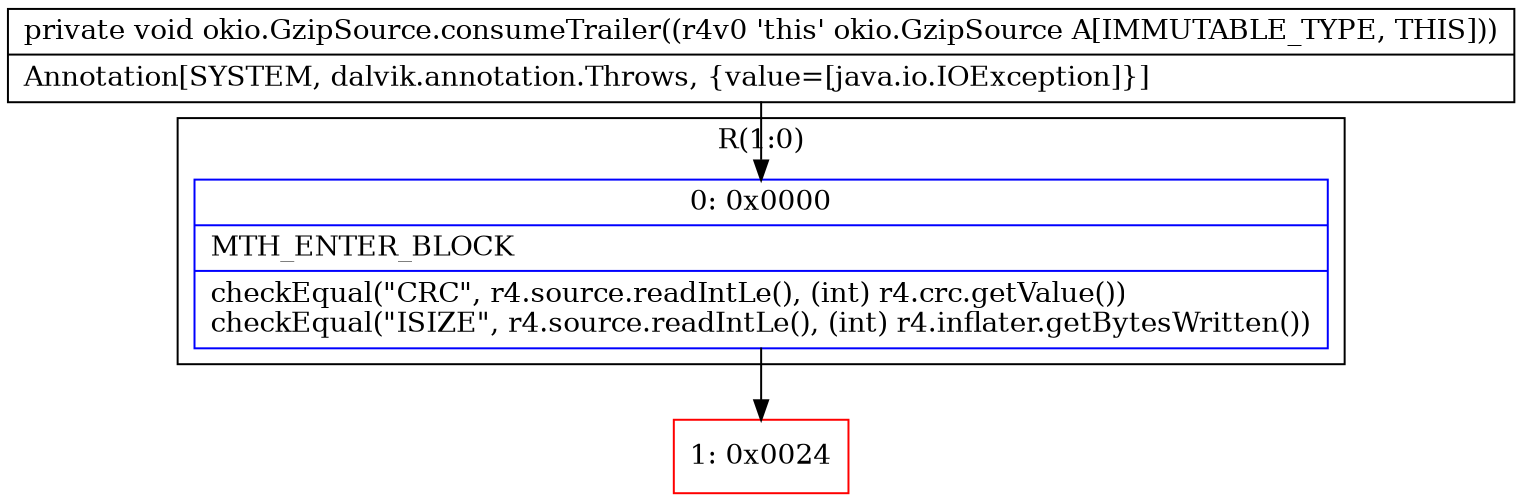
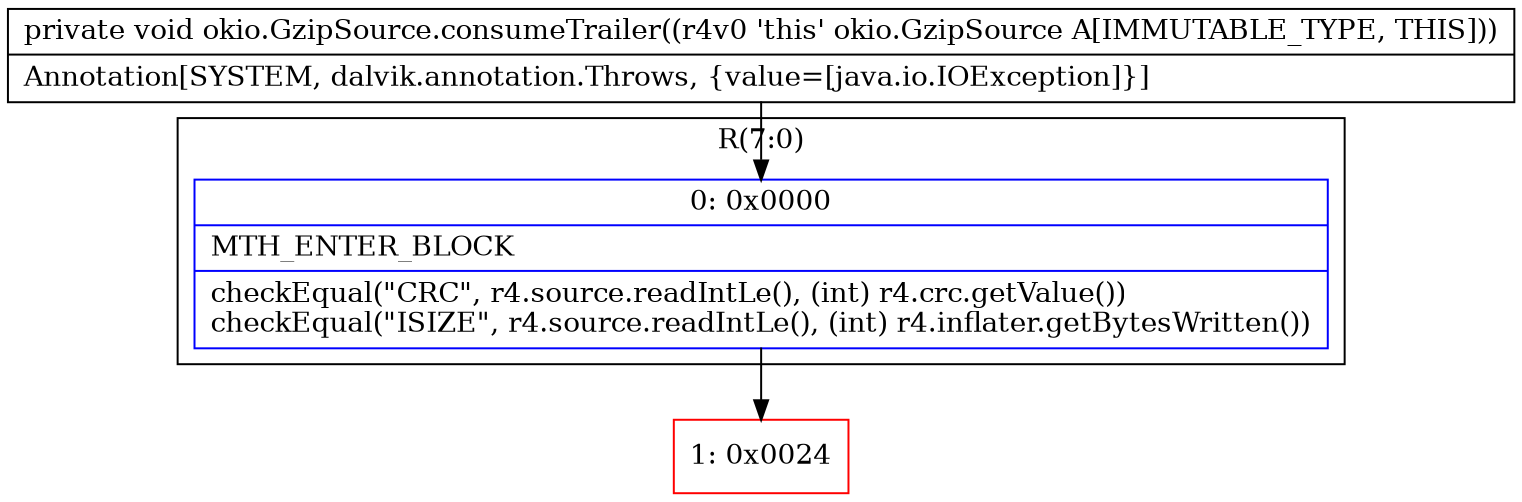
(761, 141) -> (761, 141)
